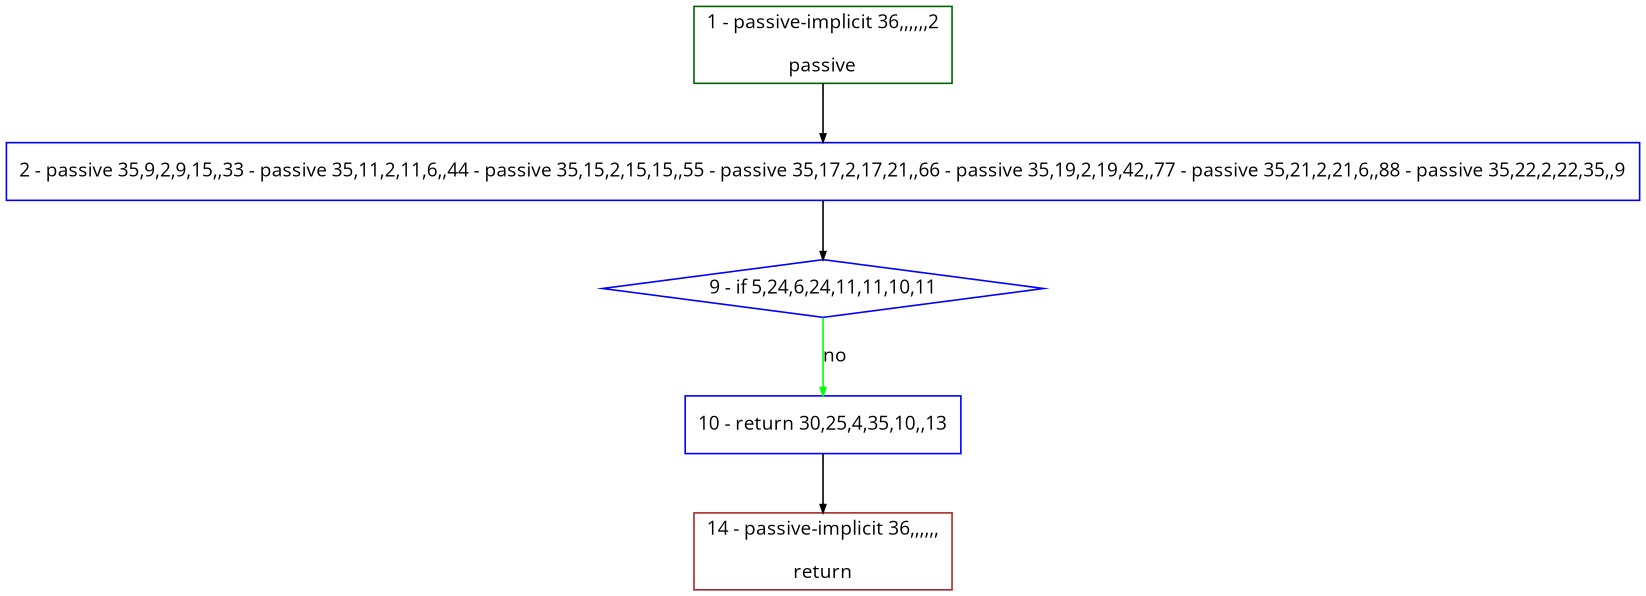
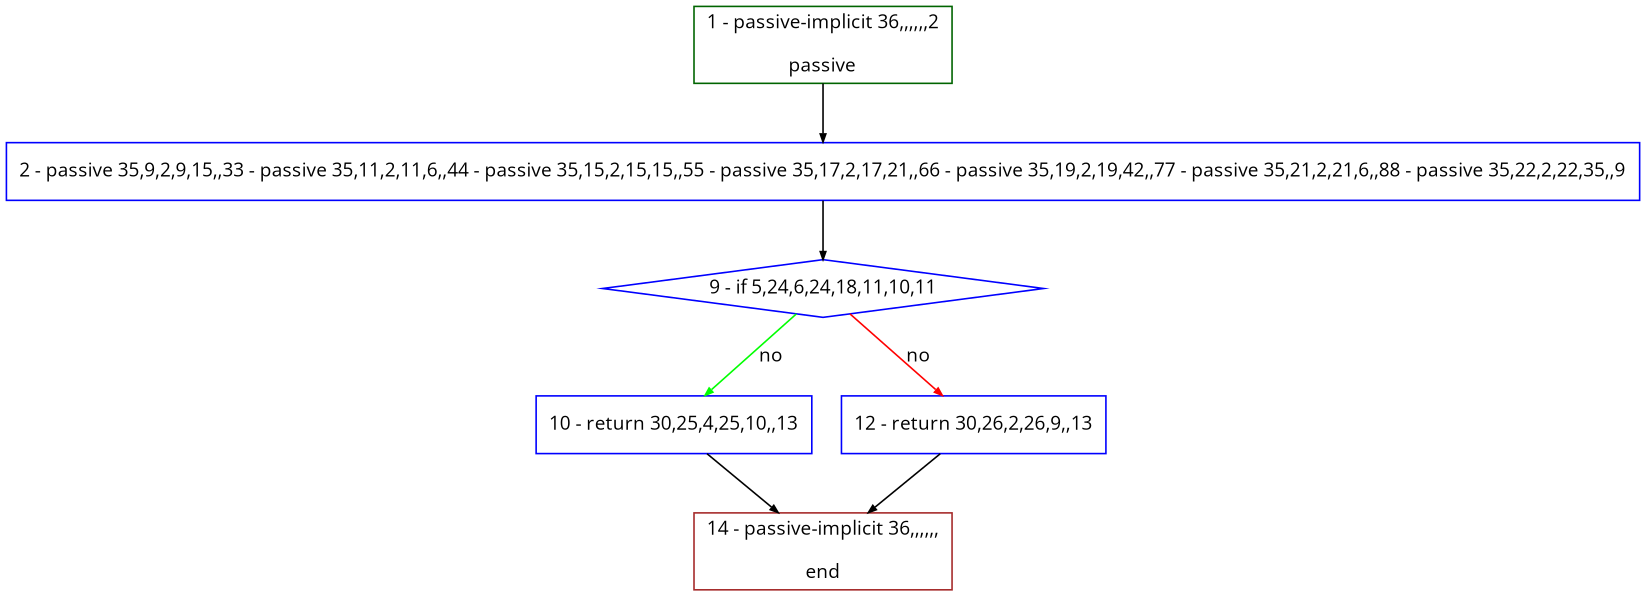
(823, 288) -> (823, 288)
(823, 425) -> (674, 425)
none -> (974, 425)
(823, 551) -> (823, 551)
